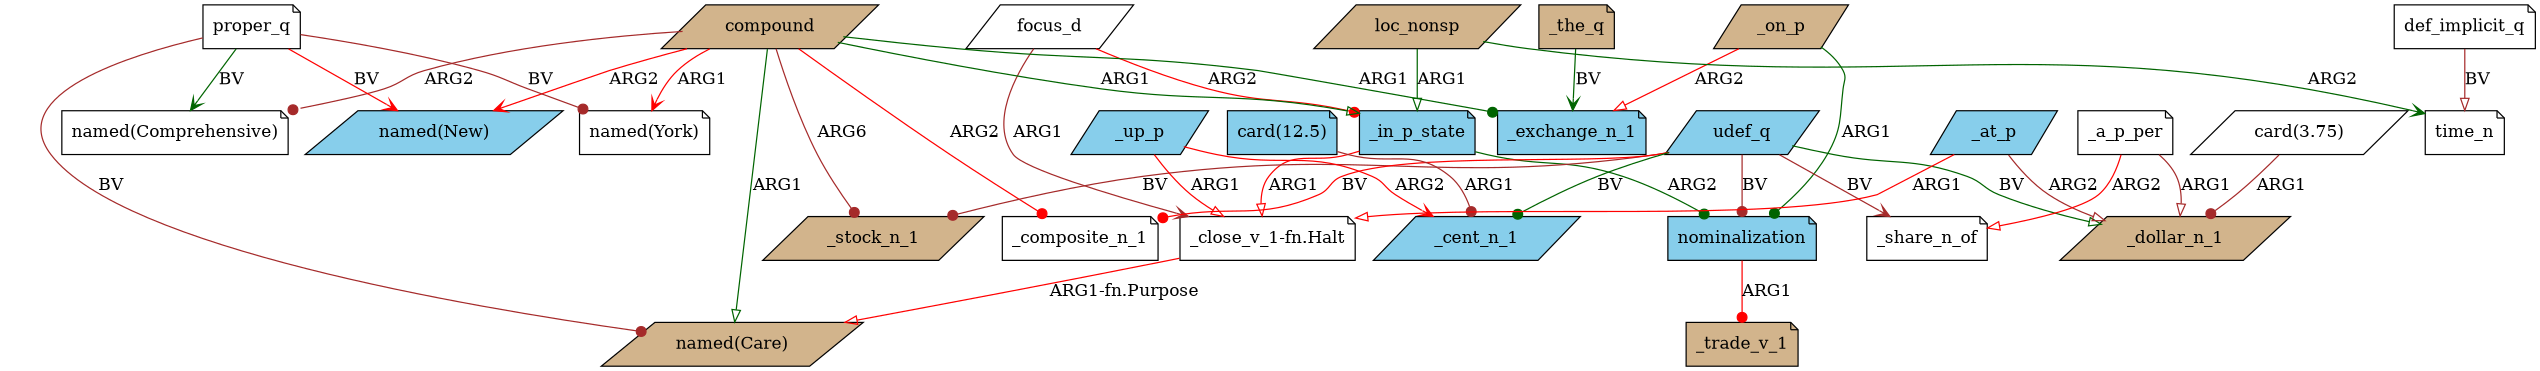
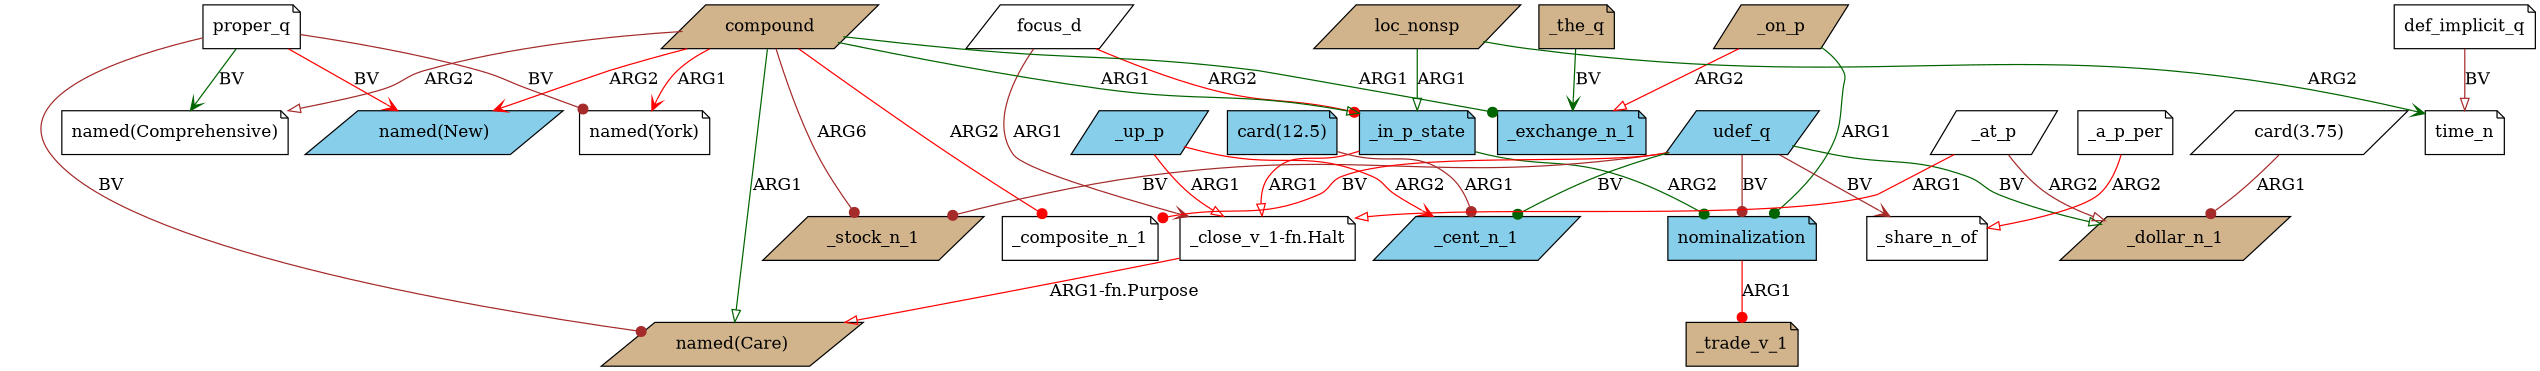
(488, 55) -> (488, 55)
(1994, 133) -> (1994, 133)
(2176, 176) -> none
